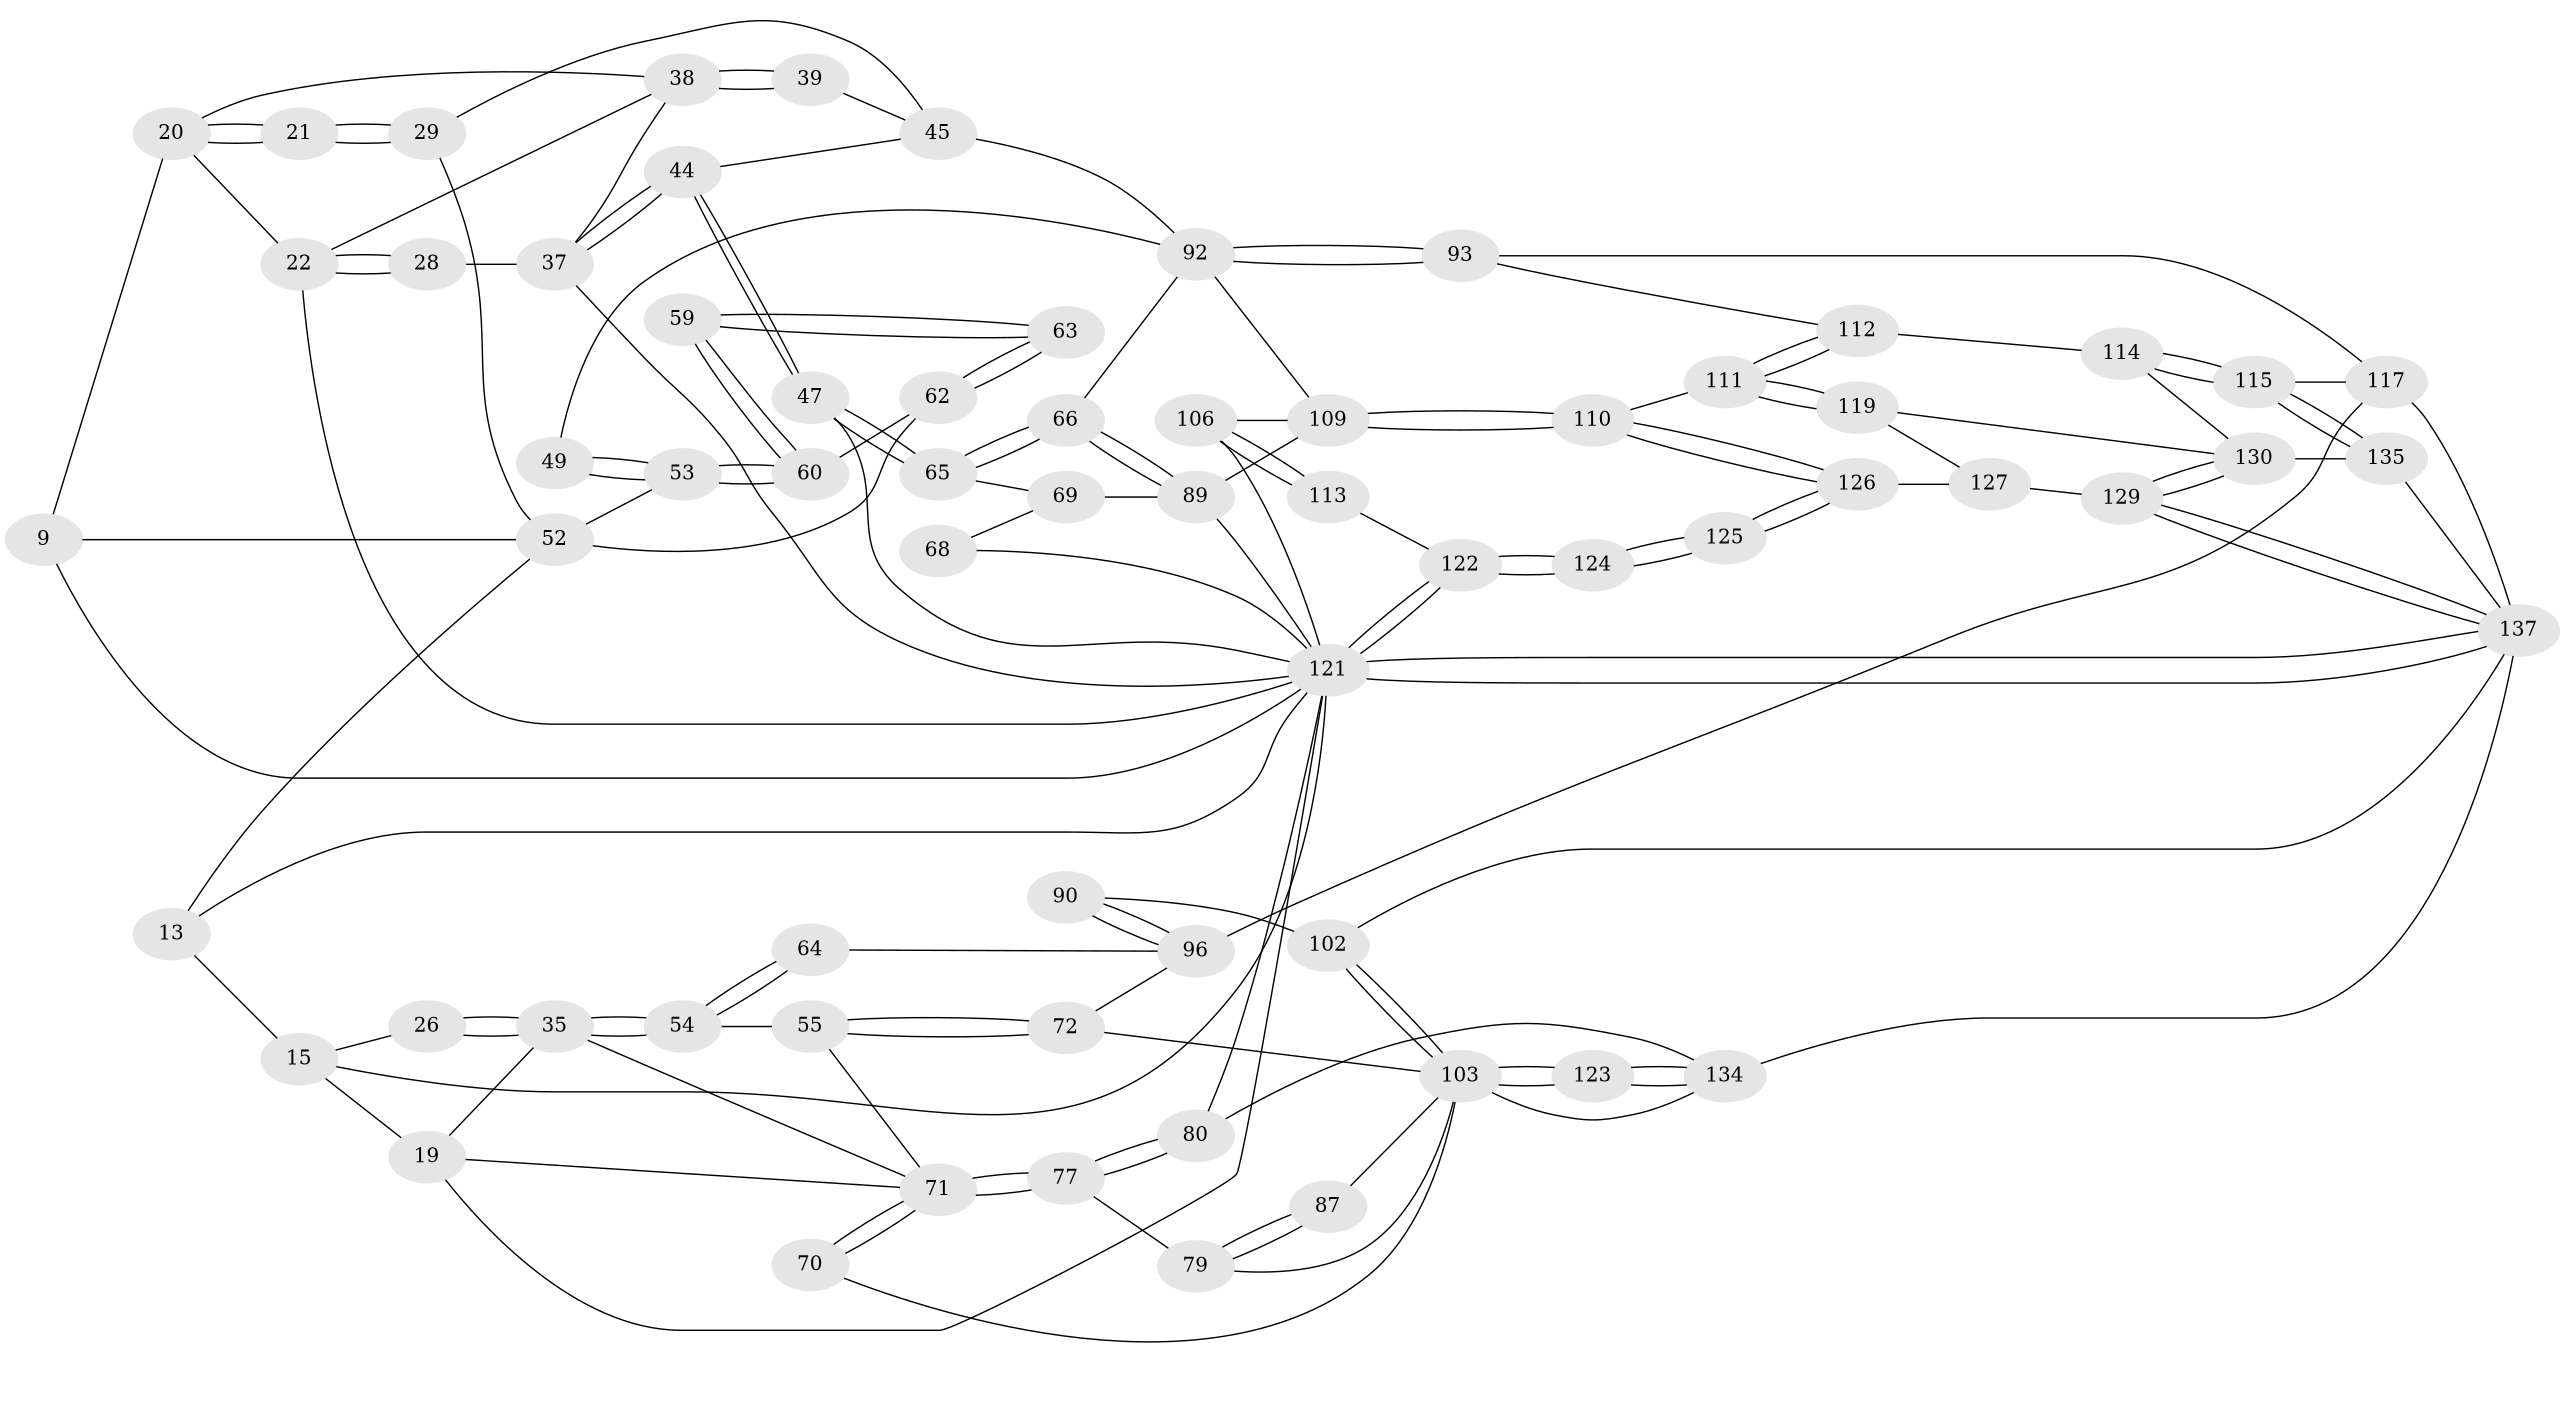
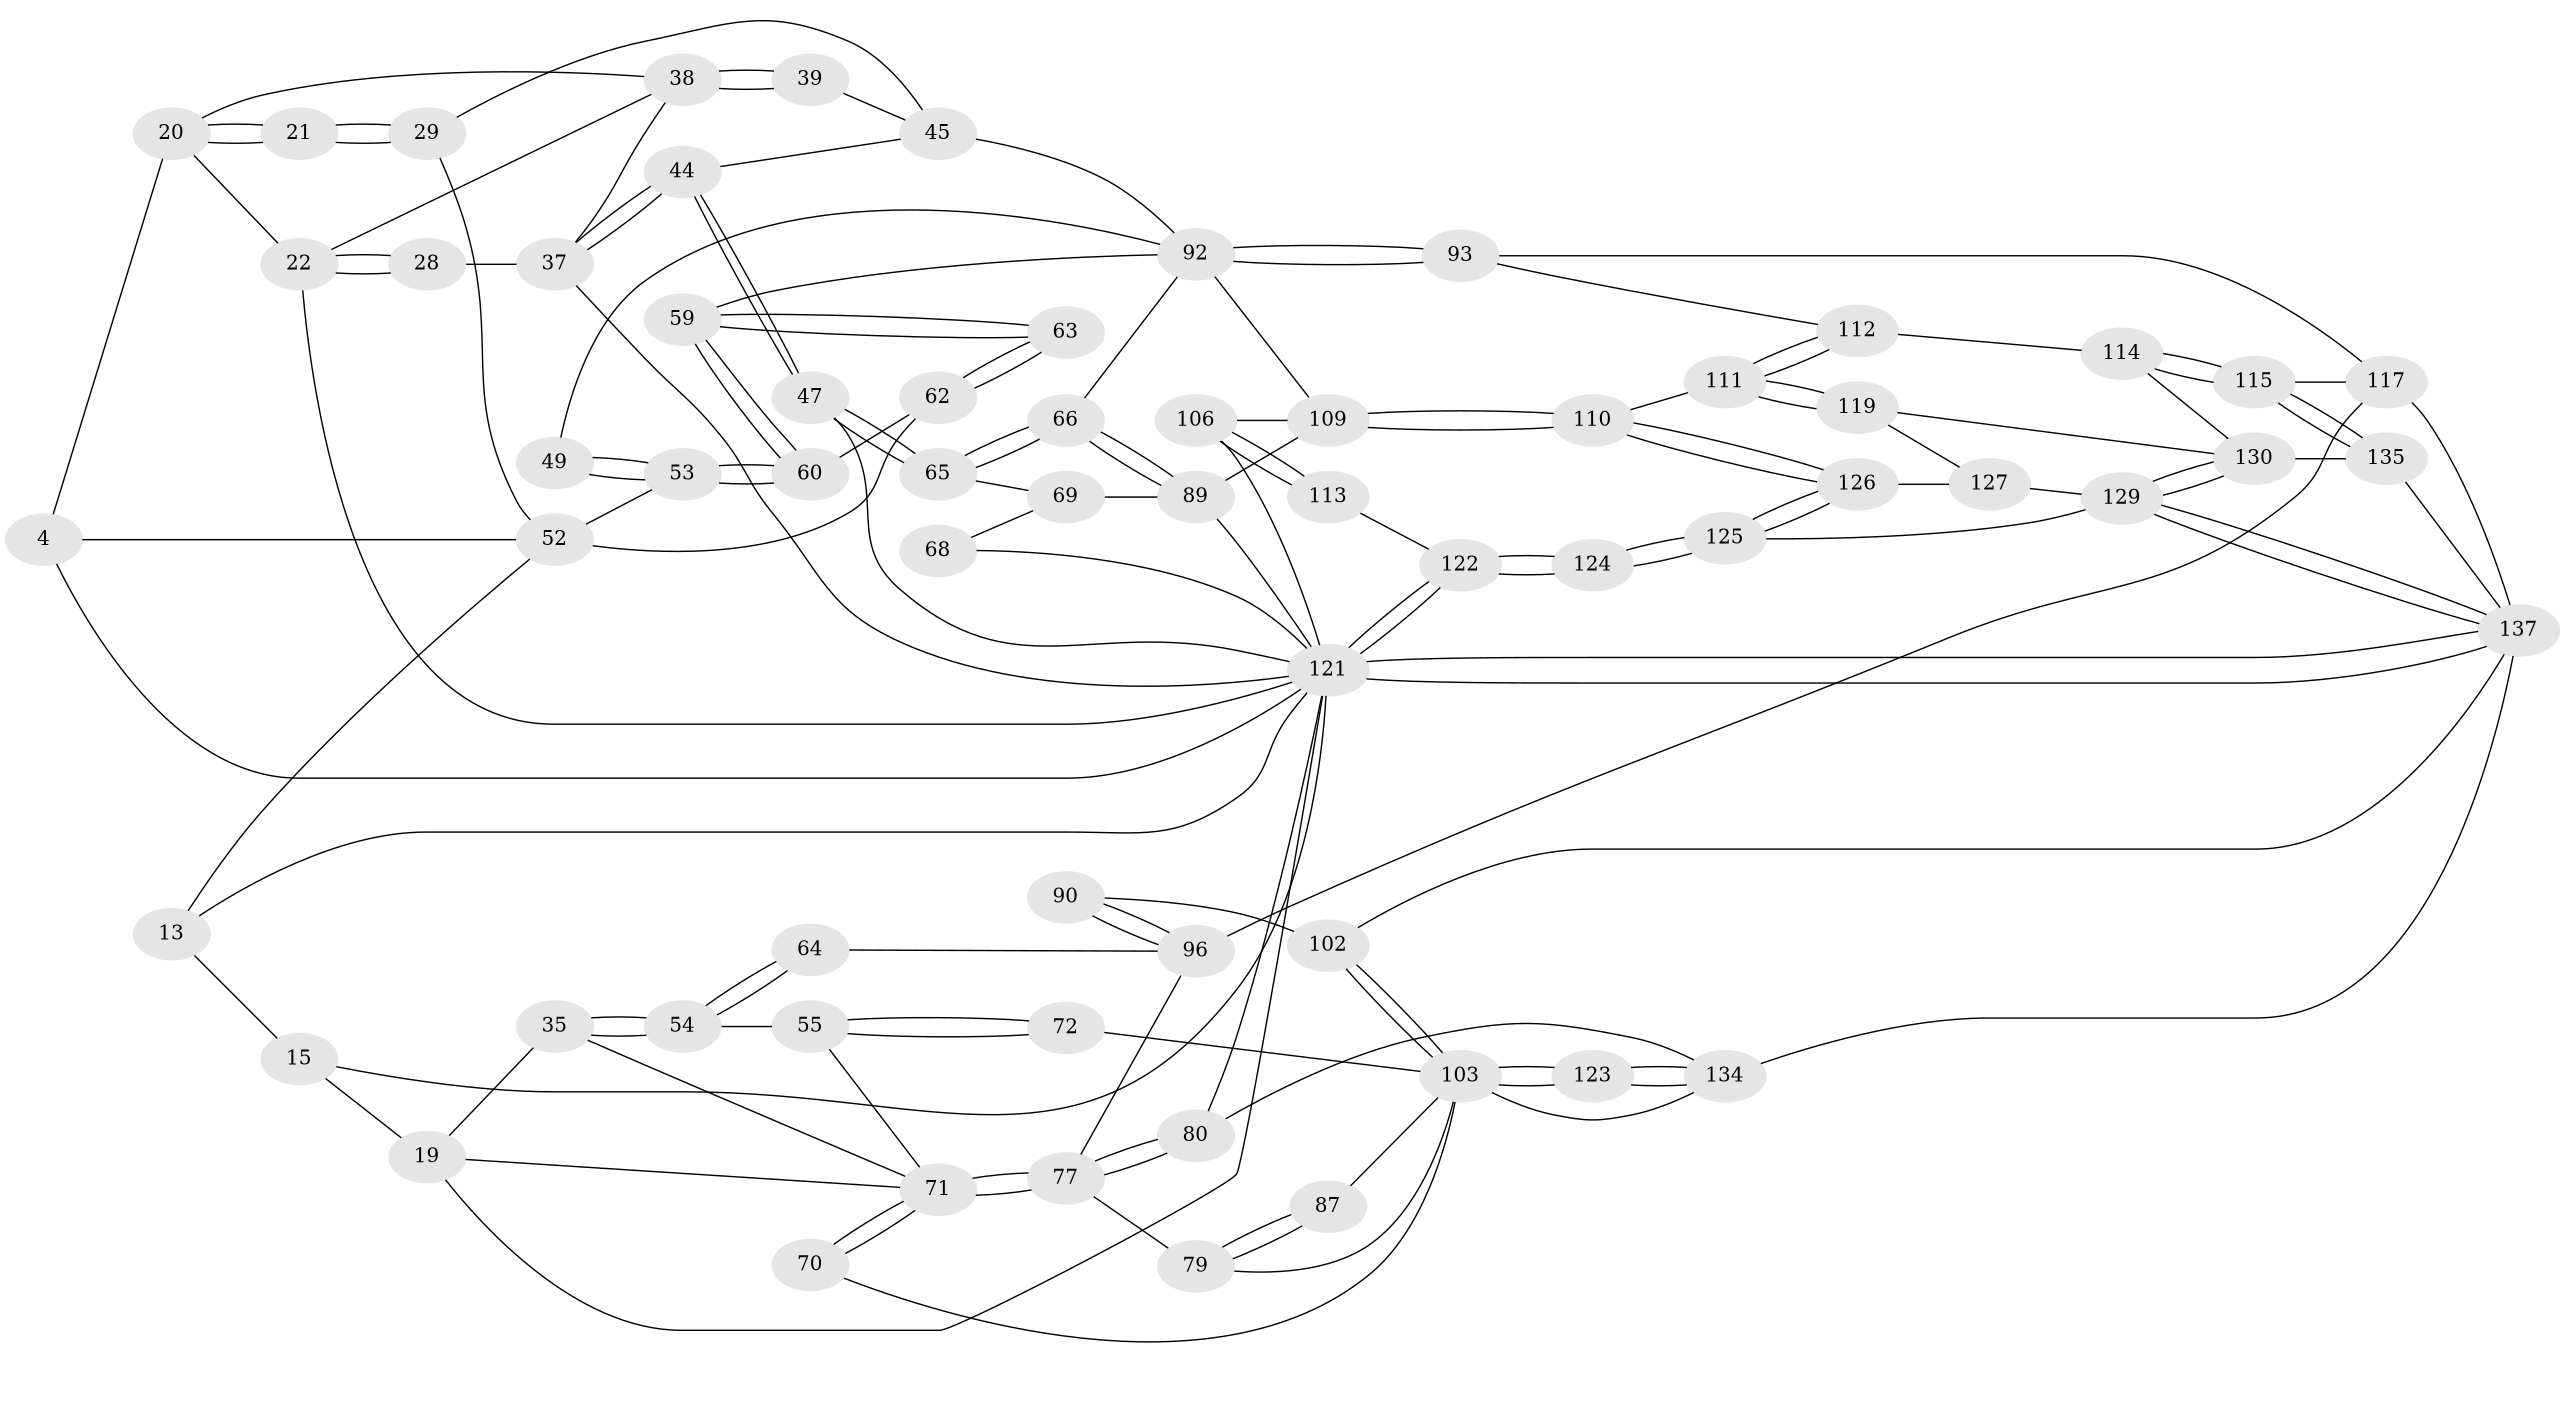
none -> (935, 268)
none -> (1927, 534)
(44, 540) -> (44, 540)
(1131, 989) -> (1131, 1065)
(427, 1027) -> none
